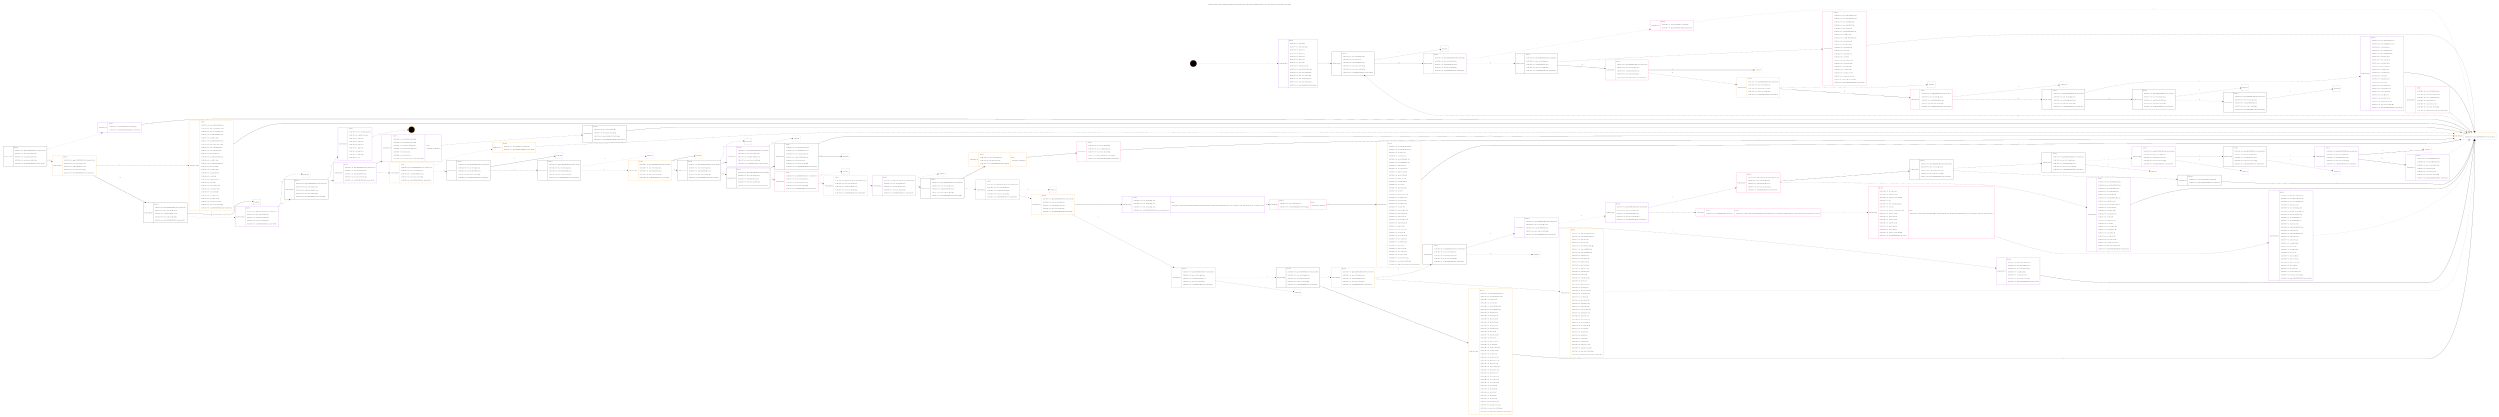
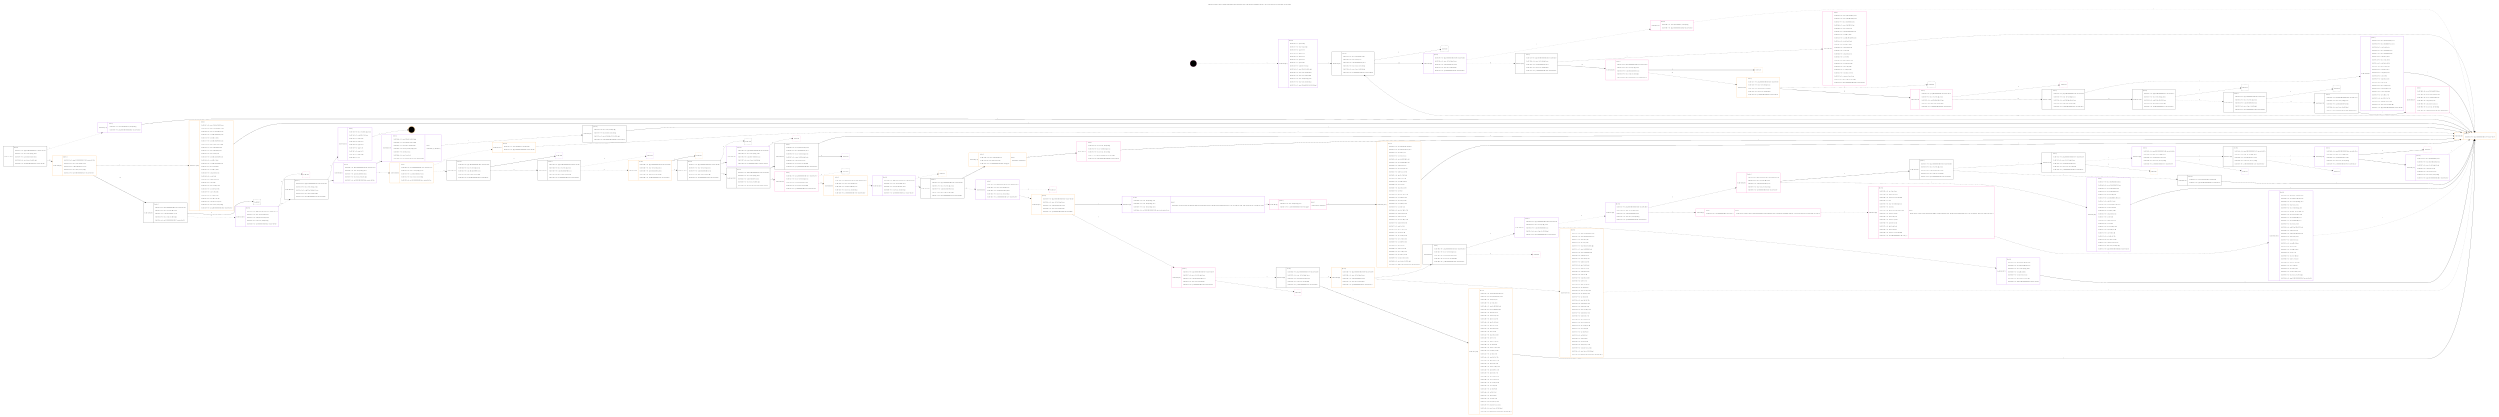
none -> (2337, 103)
